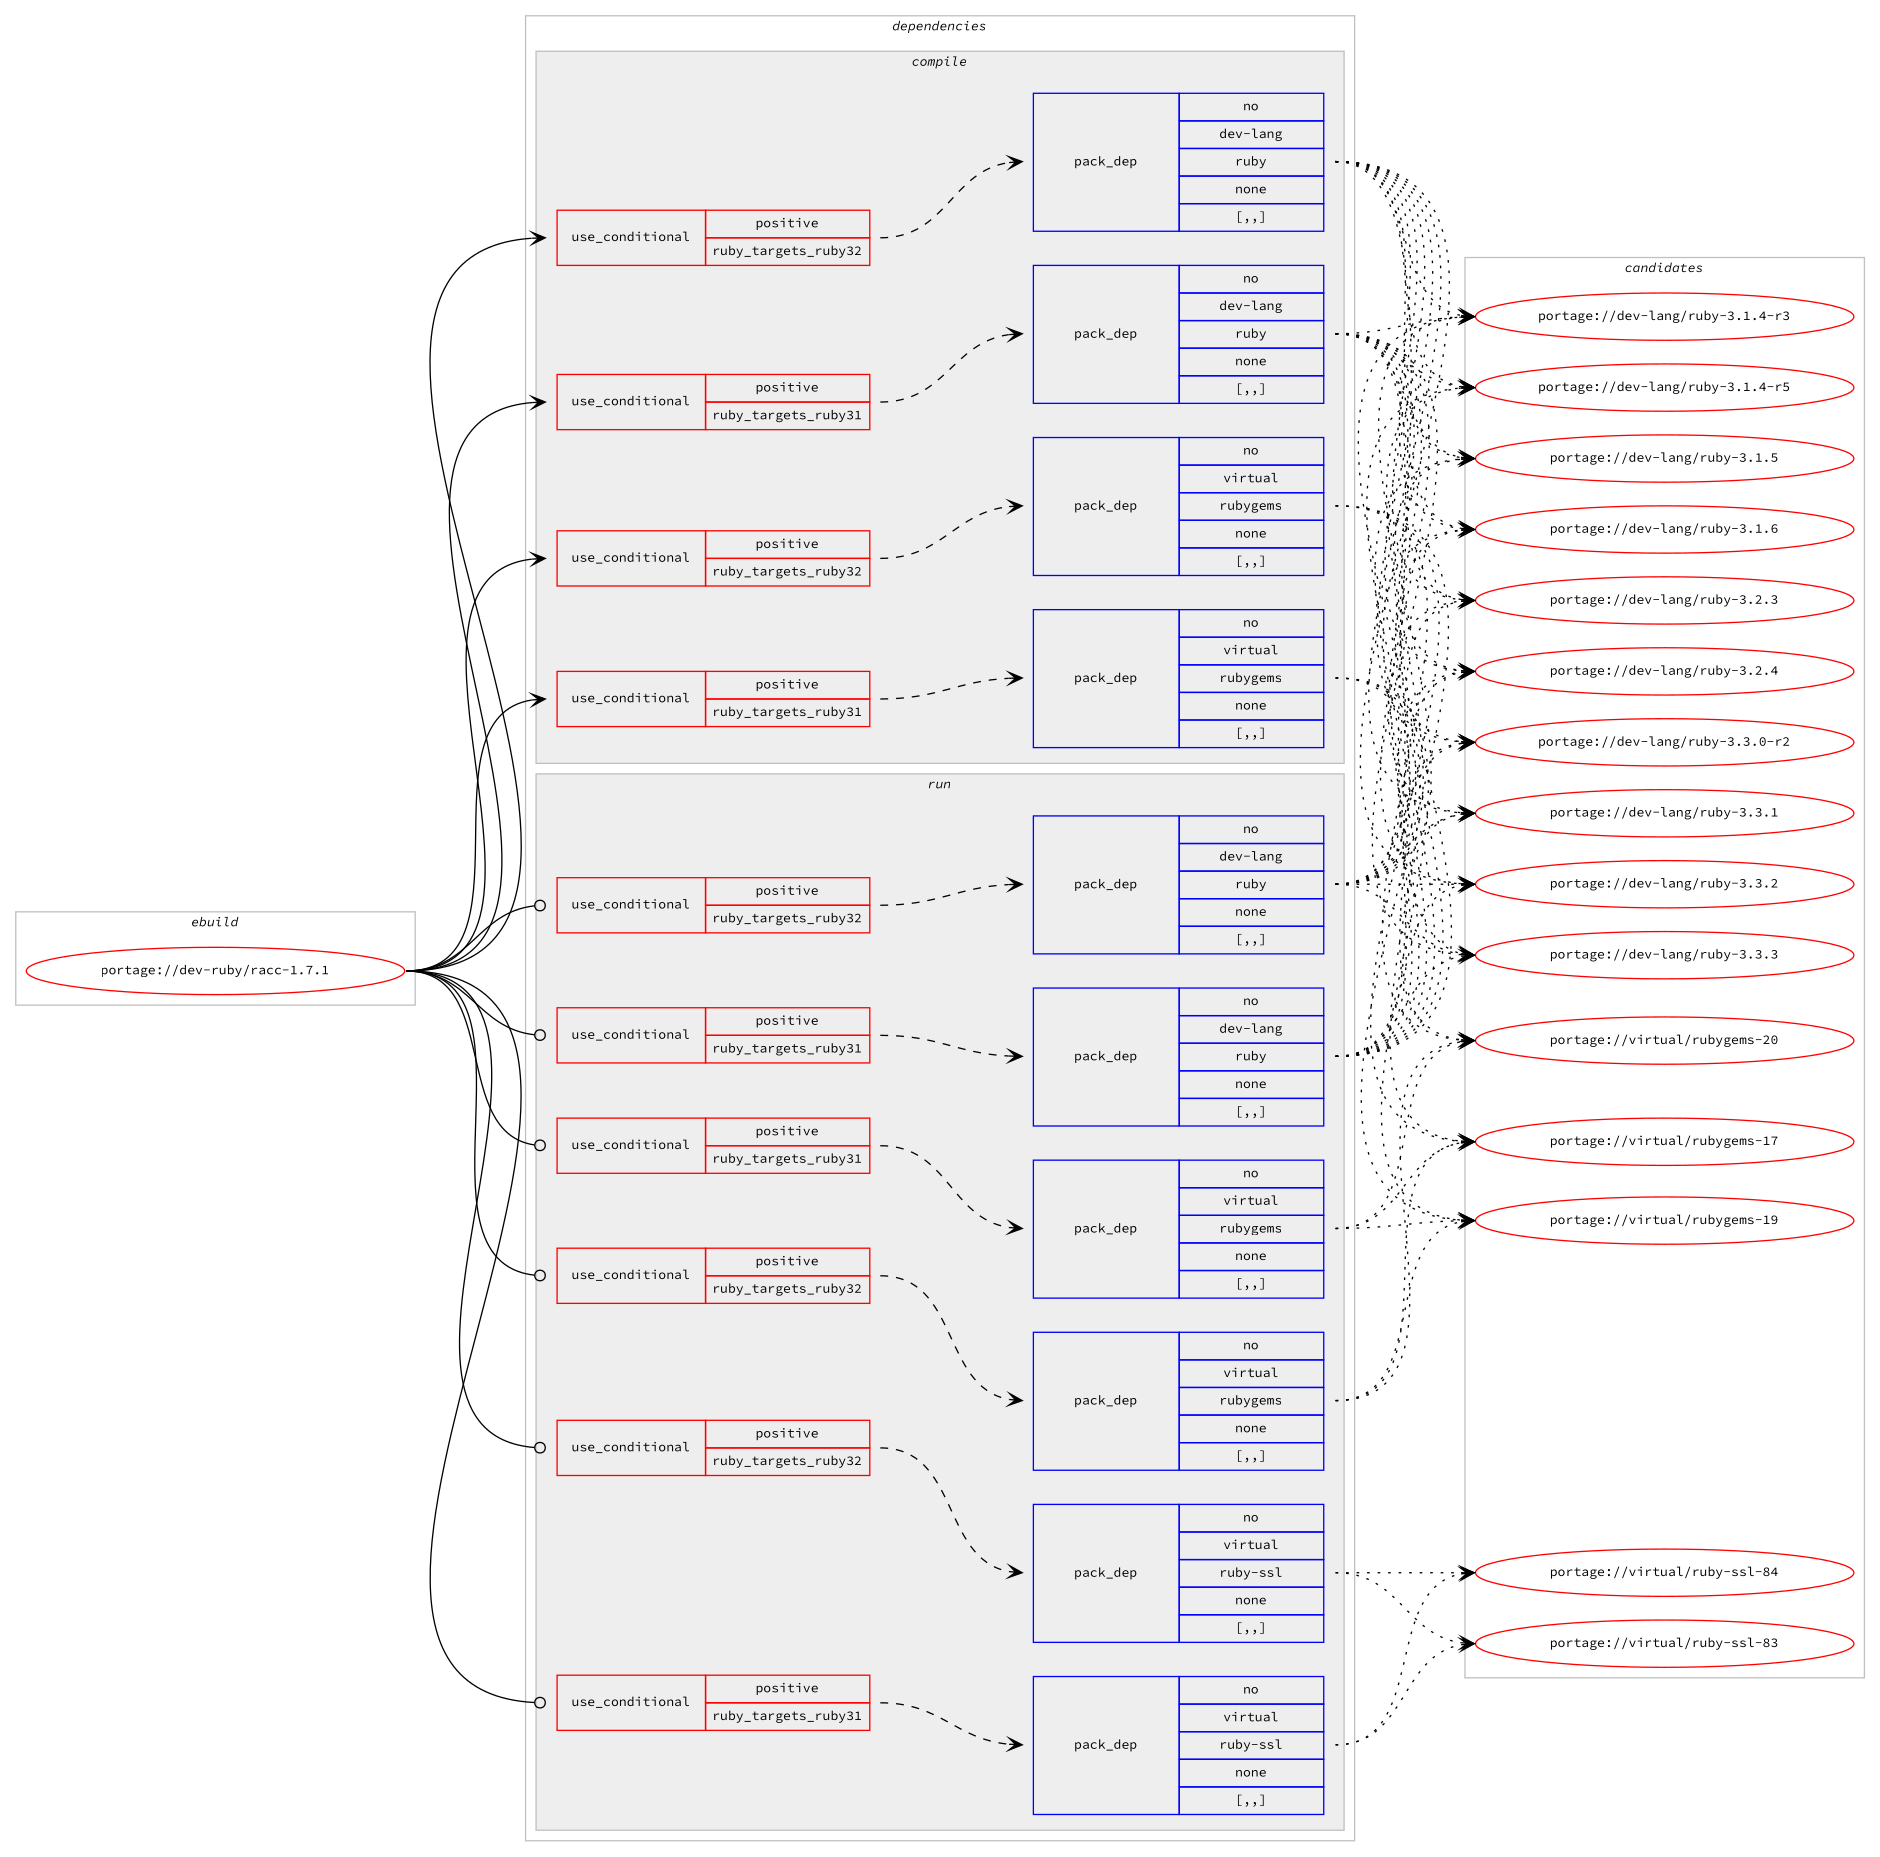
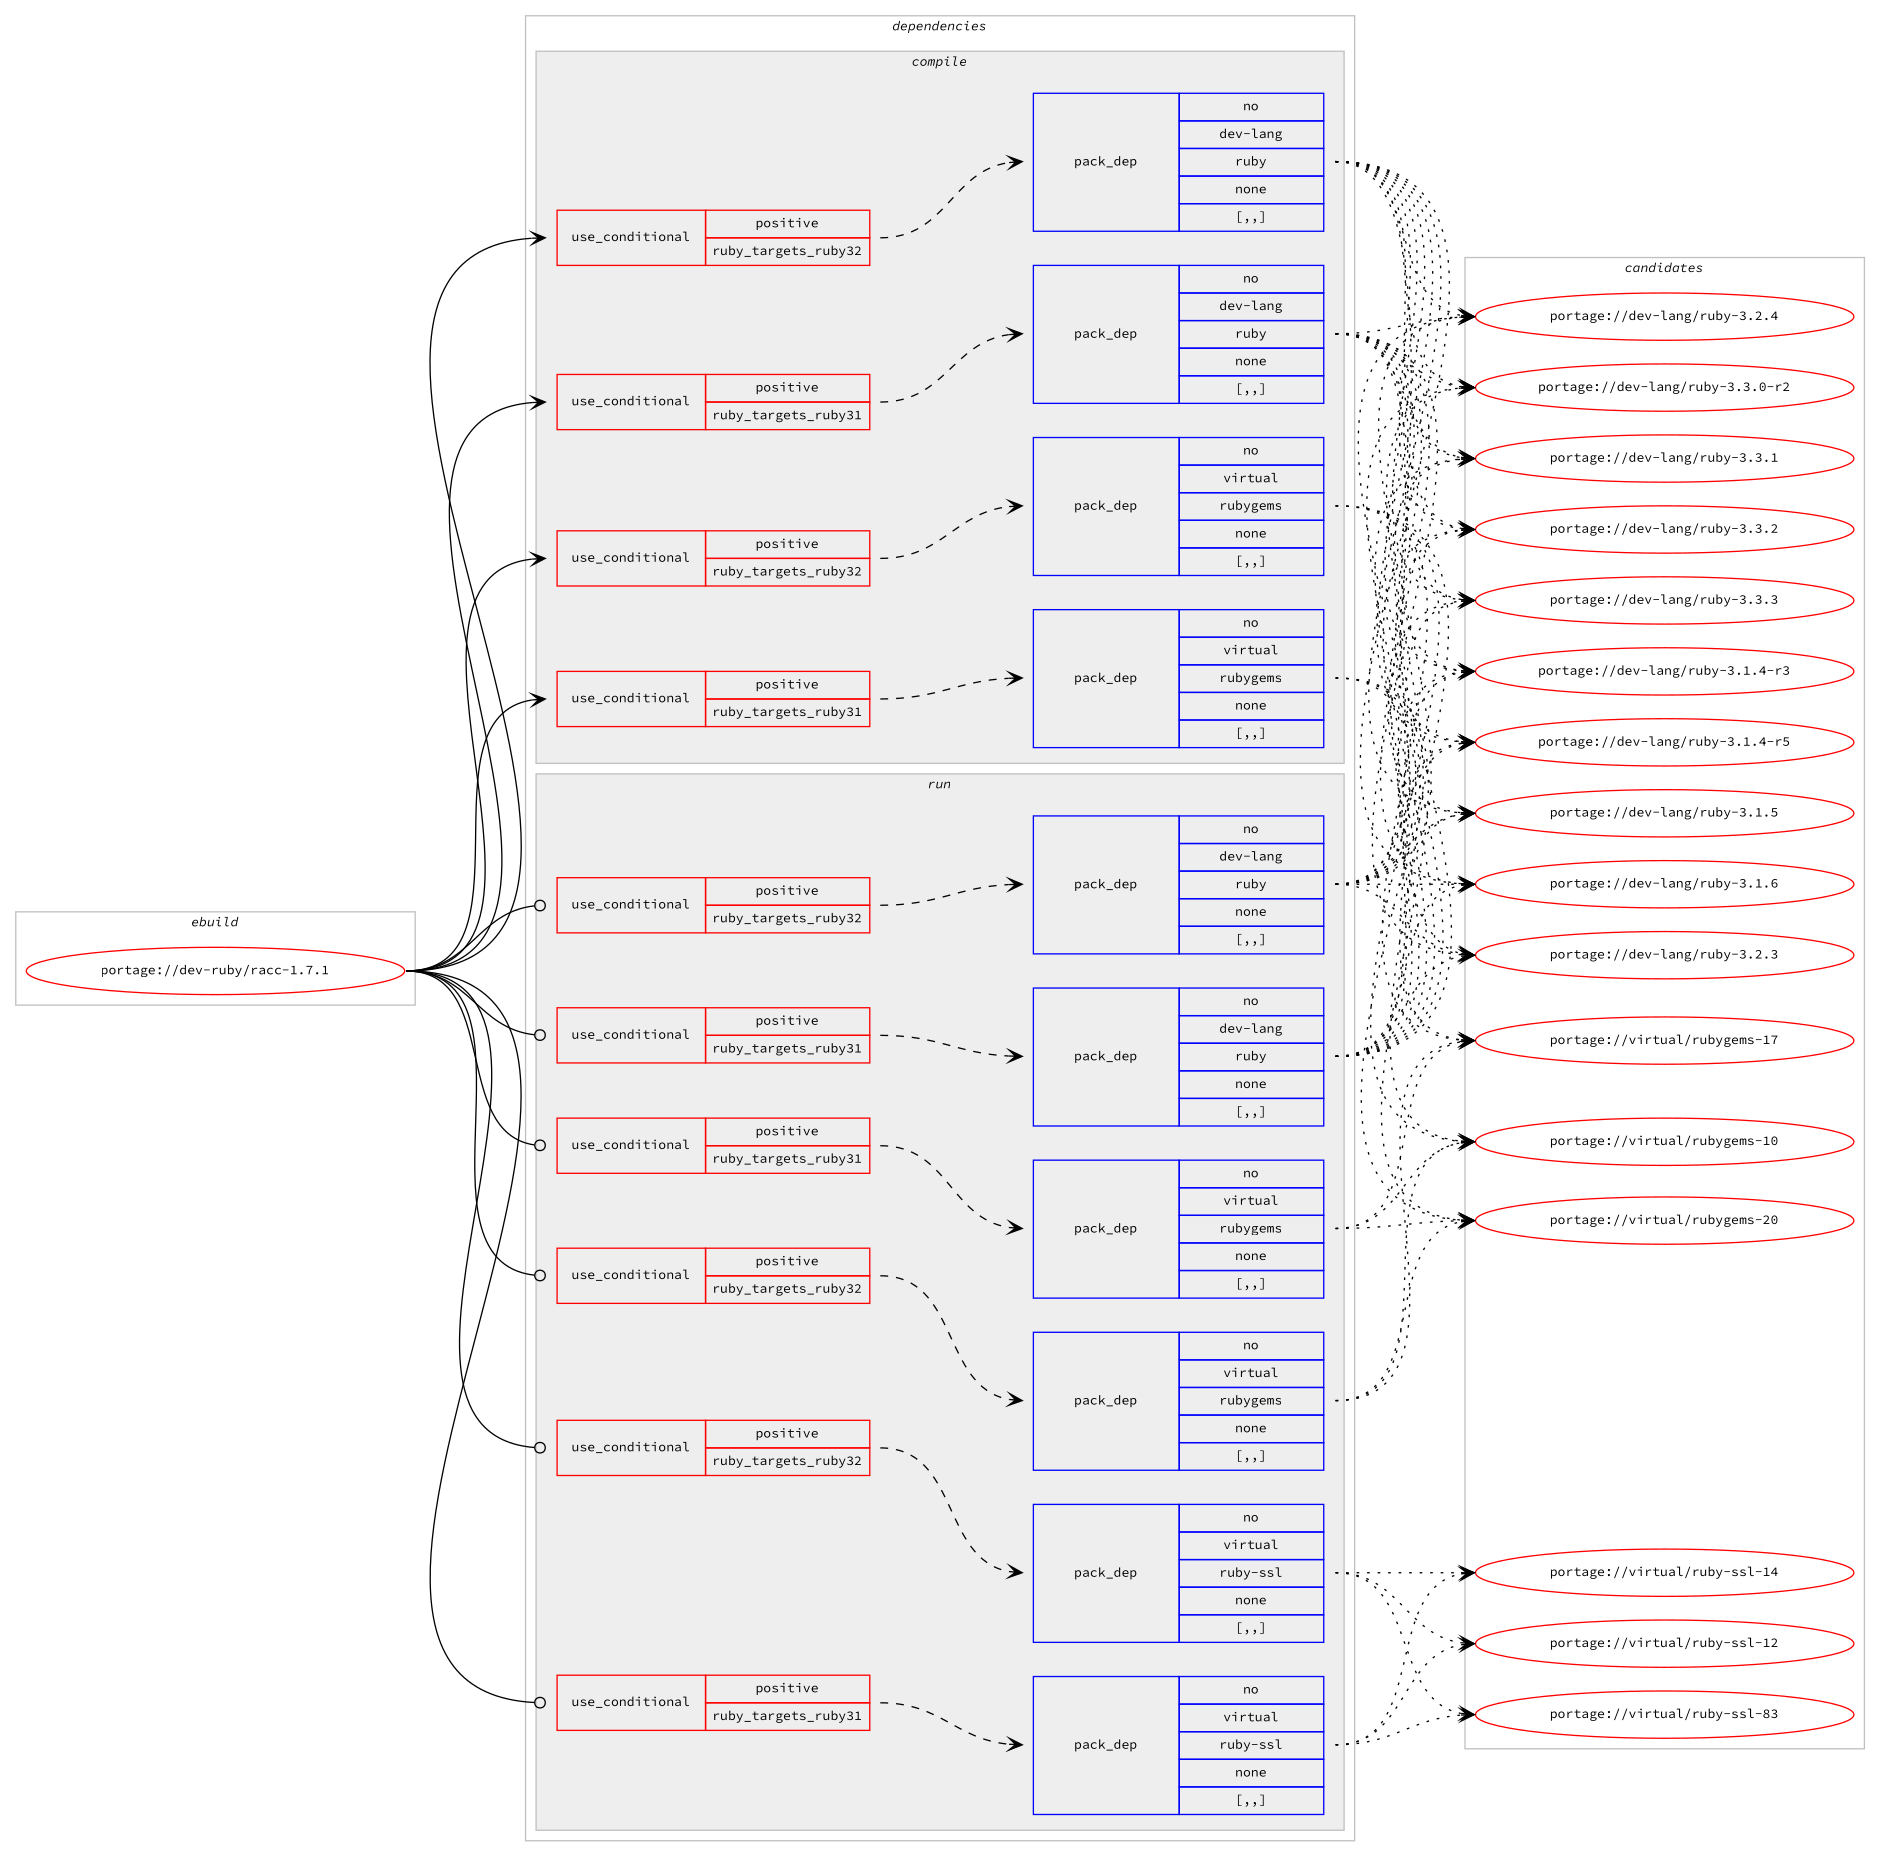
(1665, 1221) -> (1665, 1142)
(1665, 1573) -> (1665, 1573)
none -> (1665, 1644)
